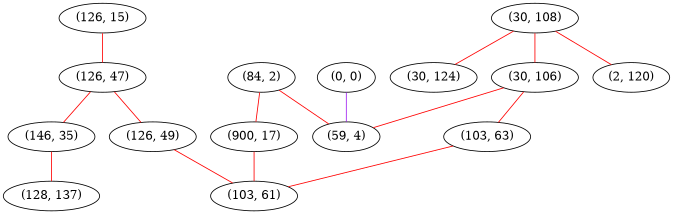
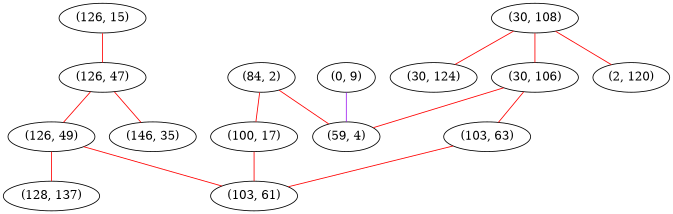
(346, 77) -> (346, 77)
(254, 137) -> (254, 137)
(51, 166) -> (51, 166)
